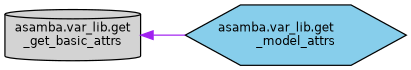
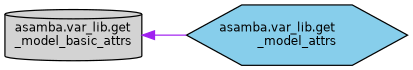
(73, 35) -> (73, 35)
